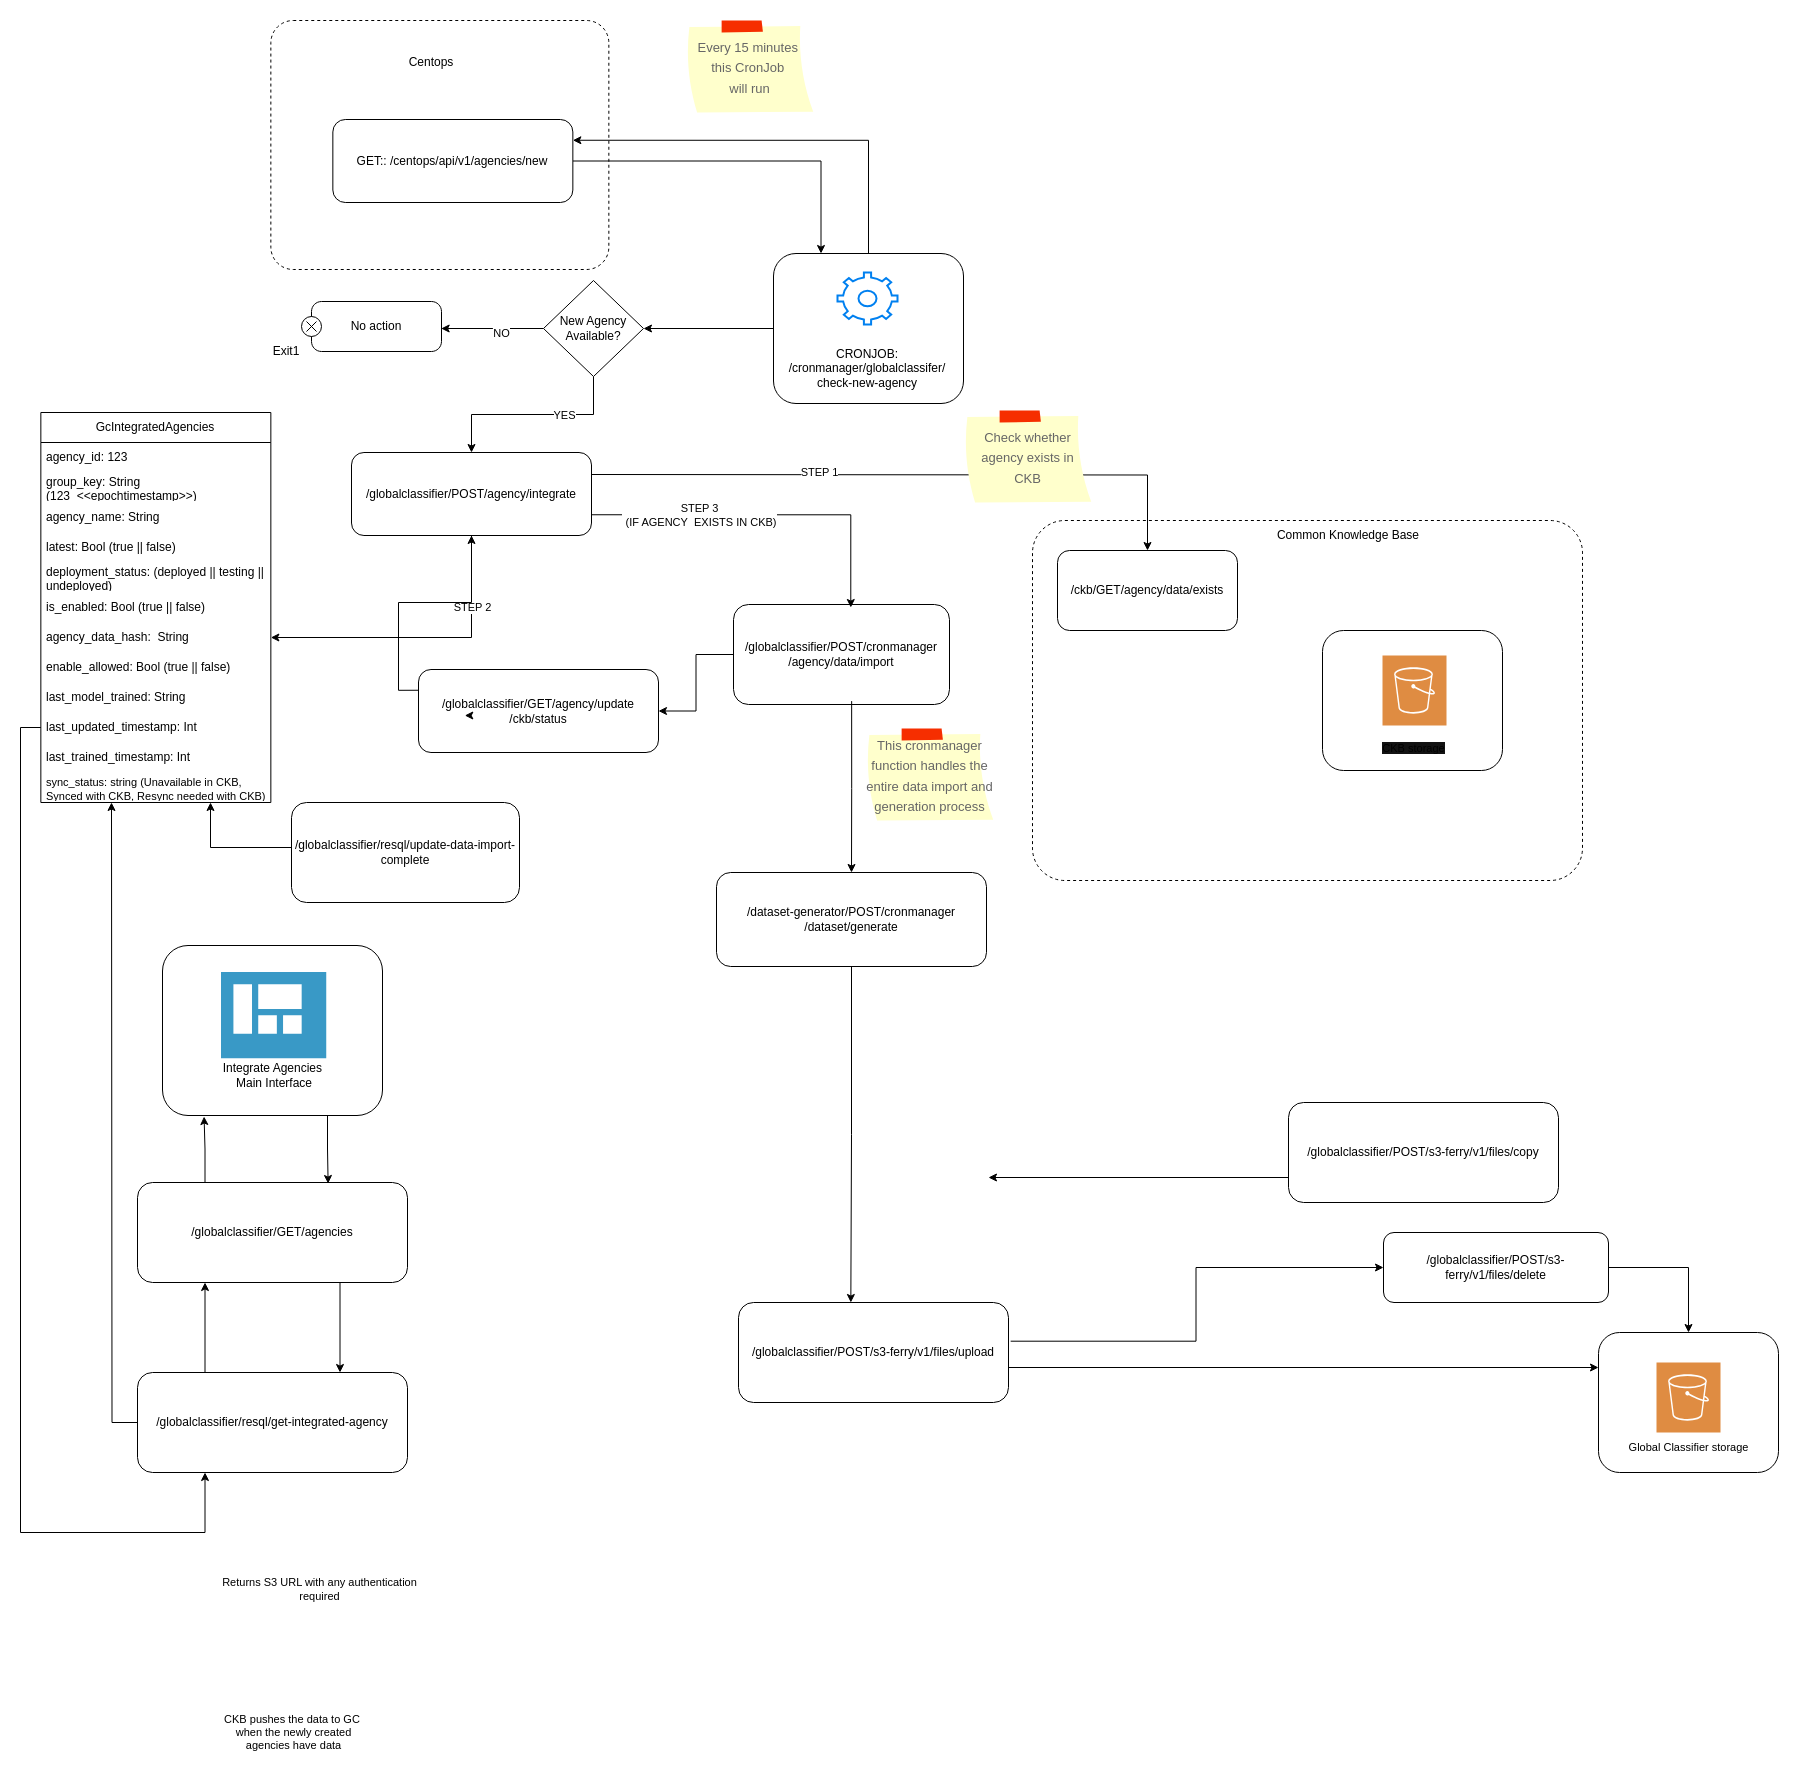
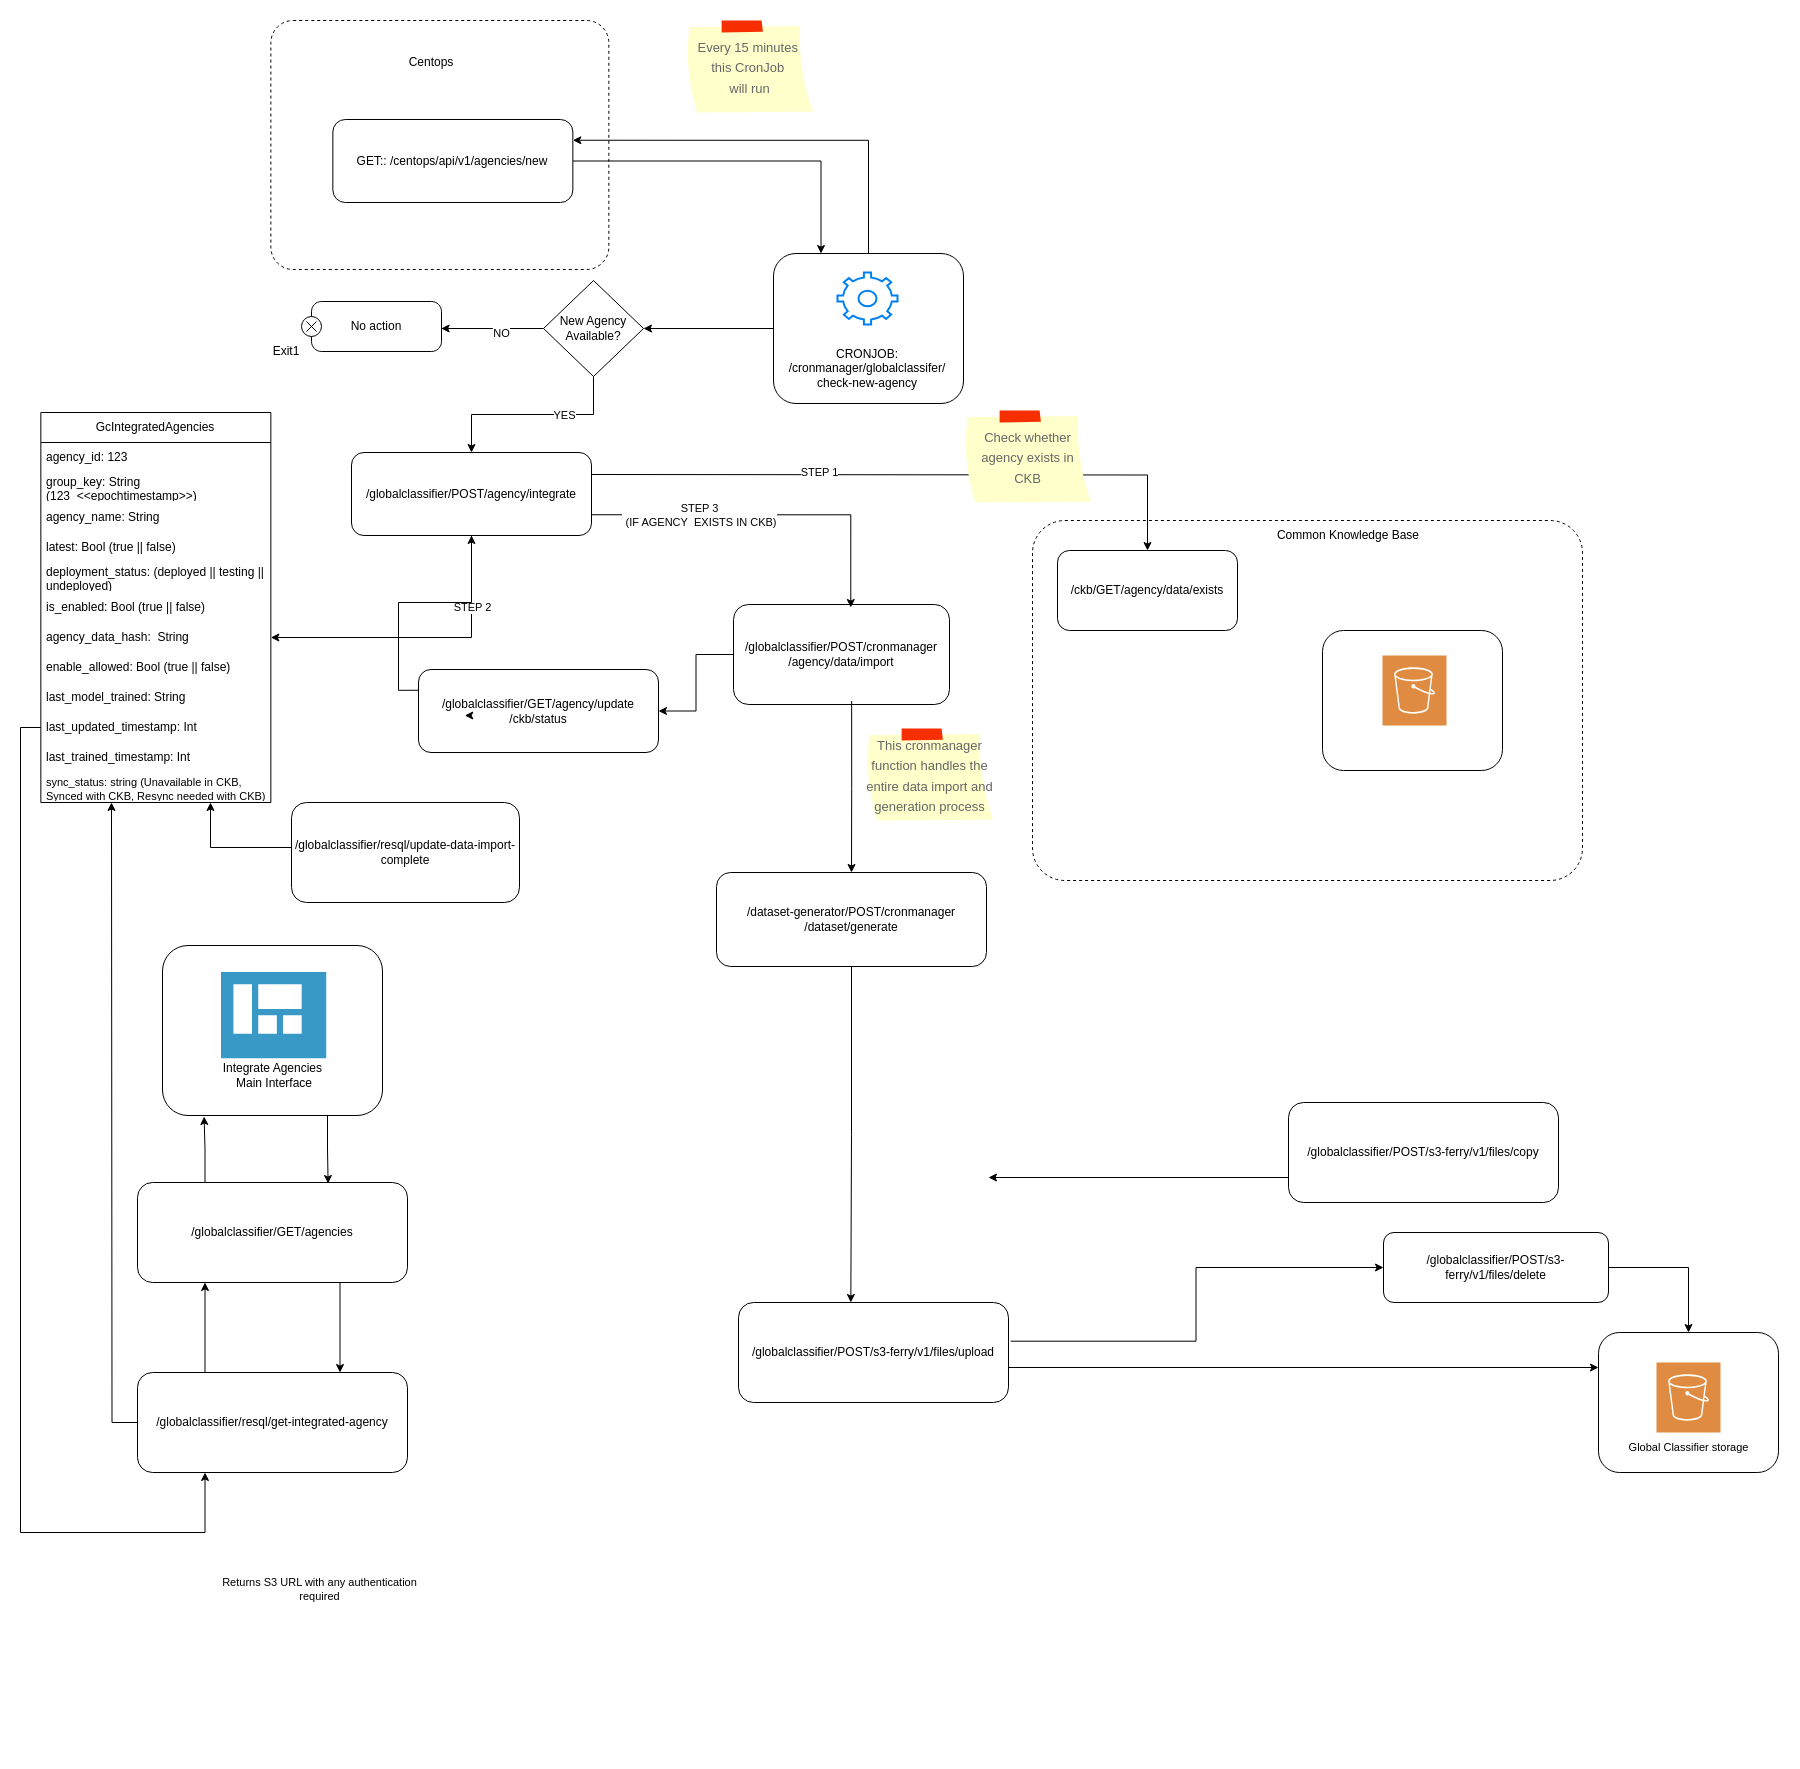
(1414, 749) -> none
(294, 1733) -> none
